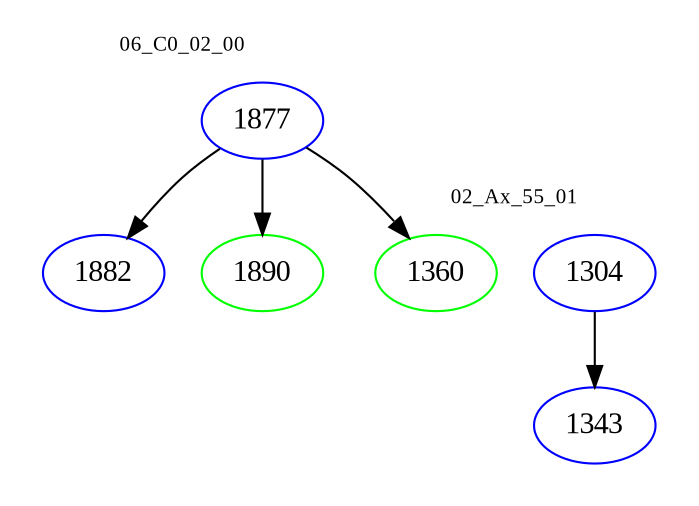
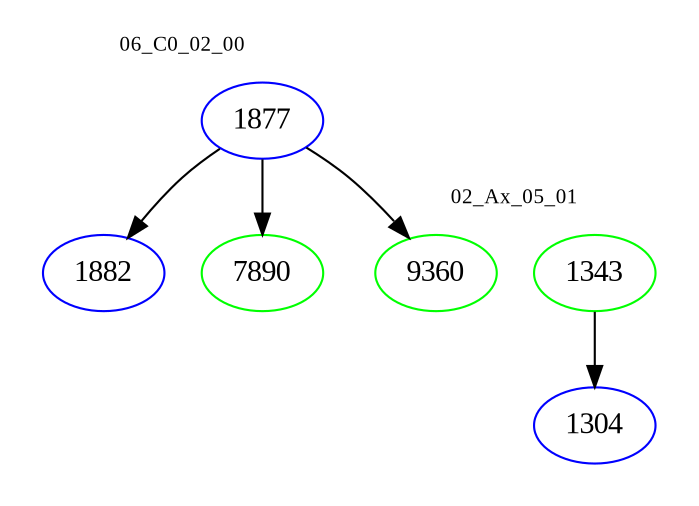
(515, 198) -> (515, 198)
(262, 273) -> (262, 273)
(436, 273) -> (436, 273)
(595, 339) -> (595, 339)
(595, 425) -> (595, 273)
